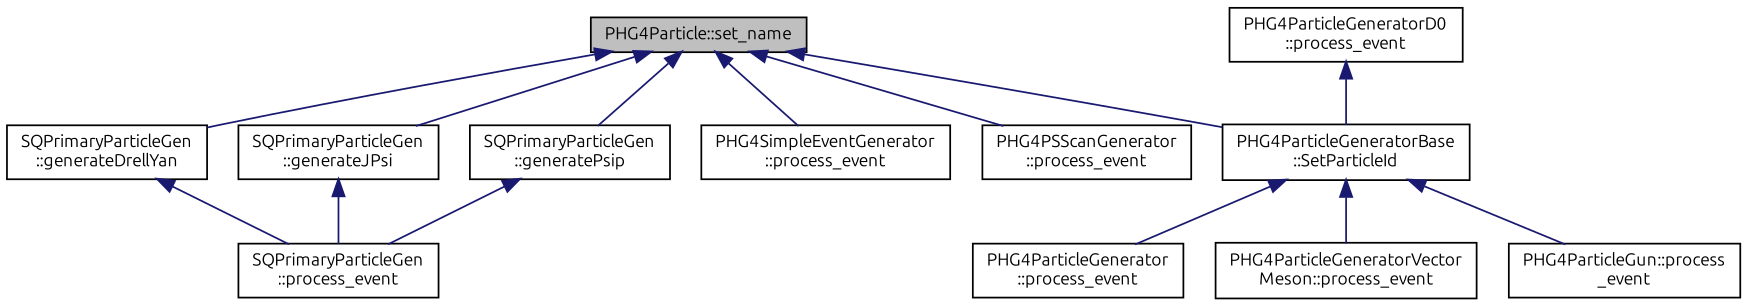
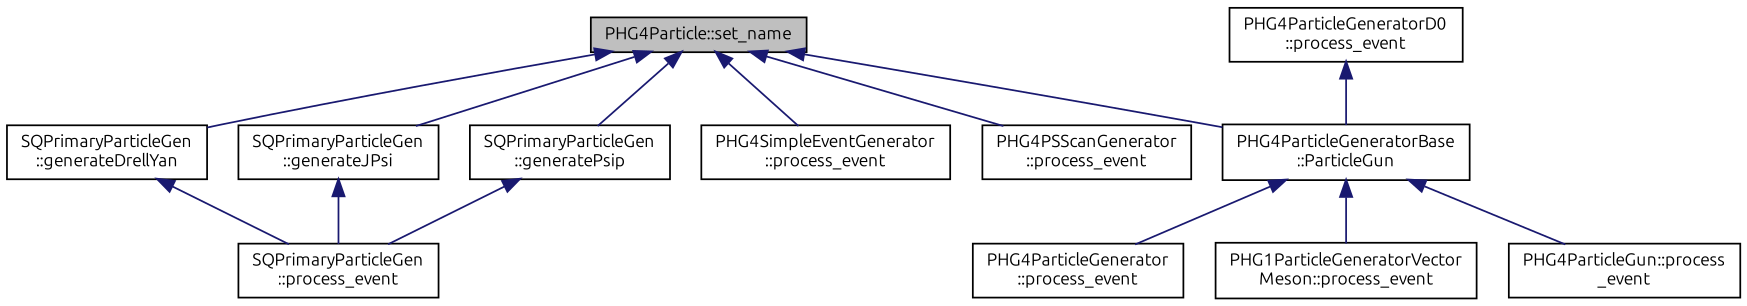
(1346, 152) -> (1346, 152)
(1346, 271) -> (1346, 271)
